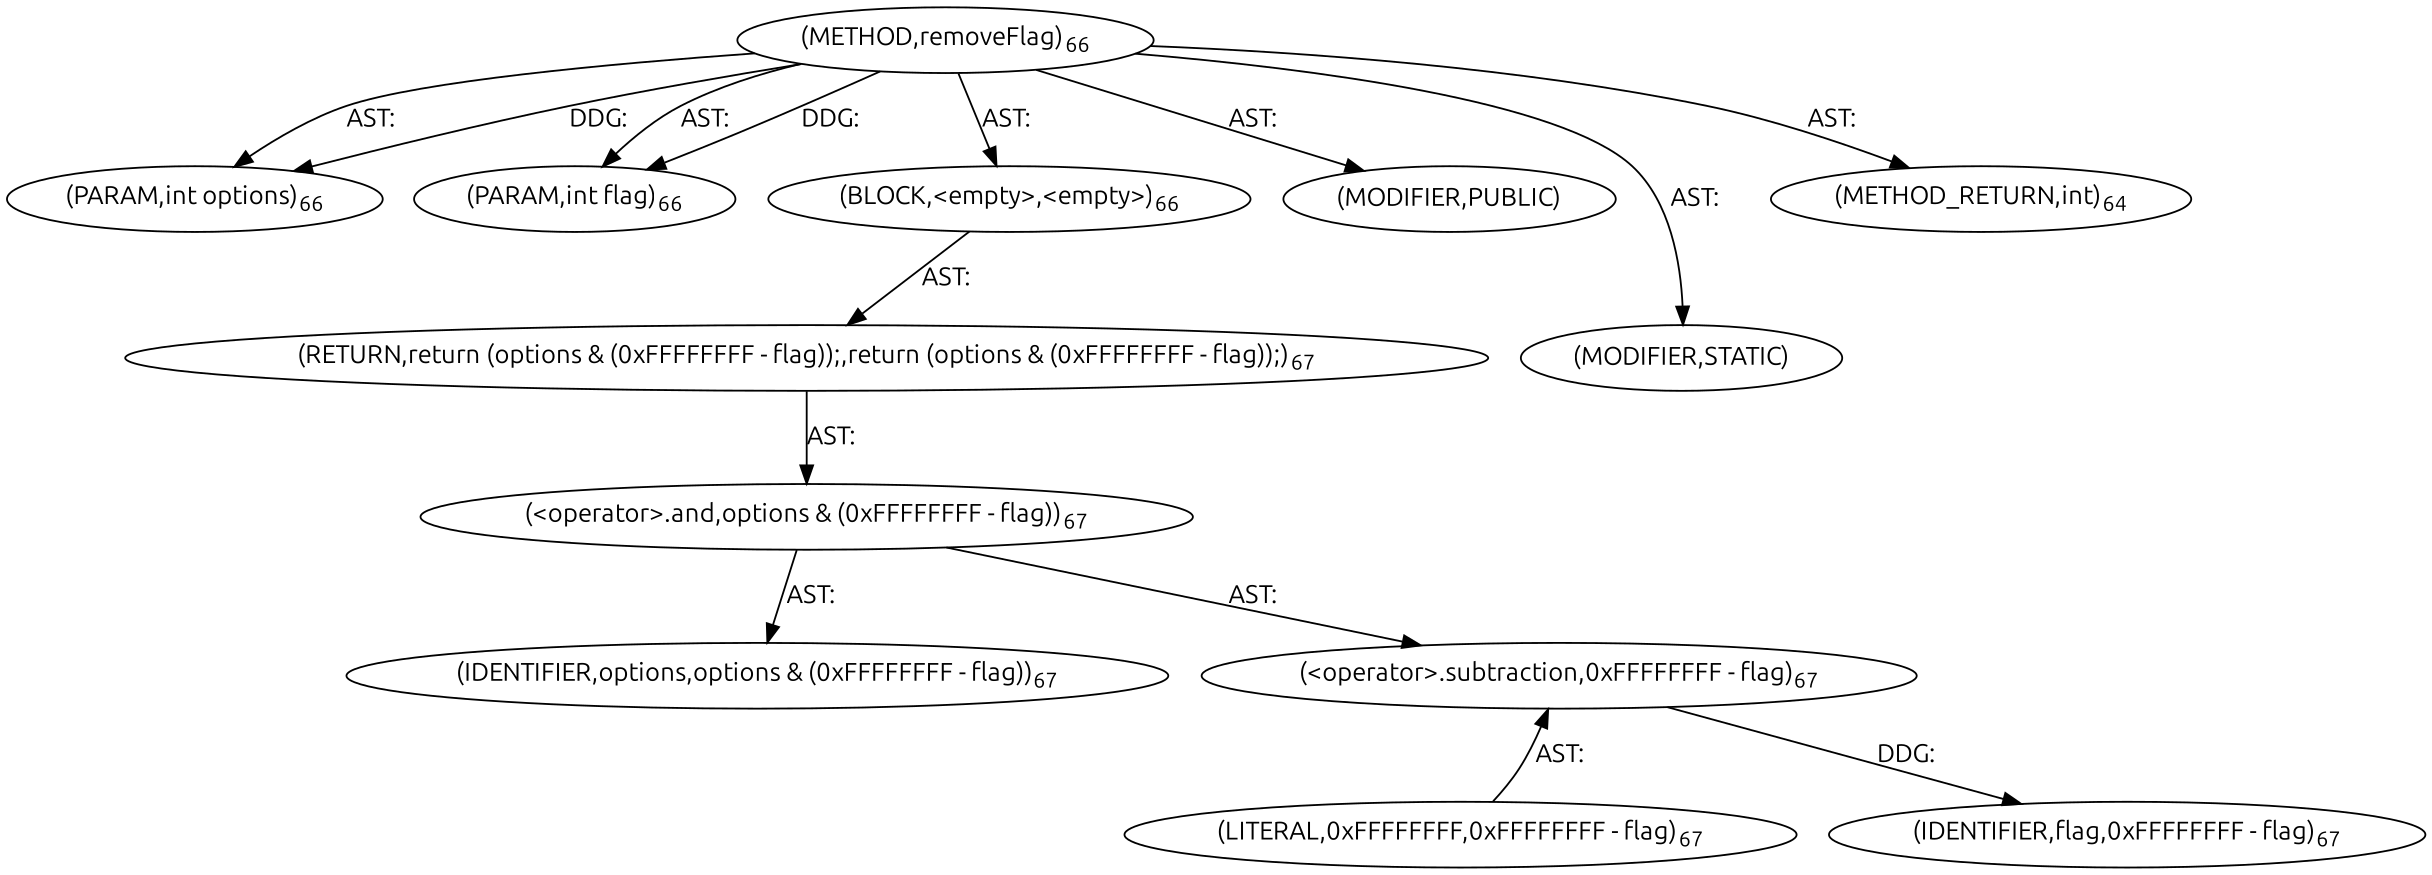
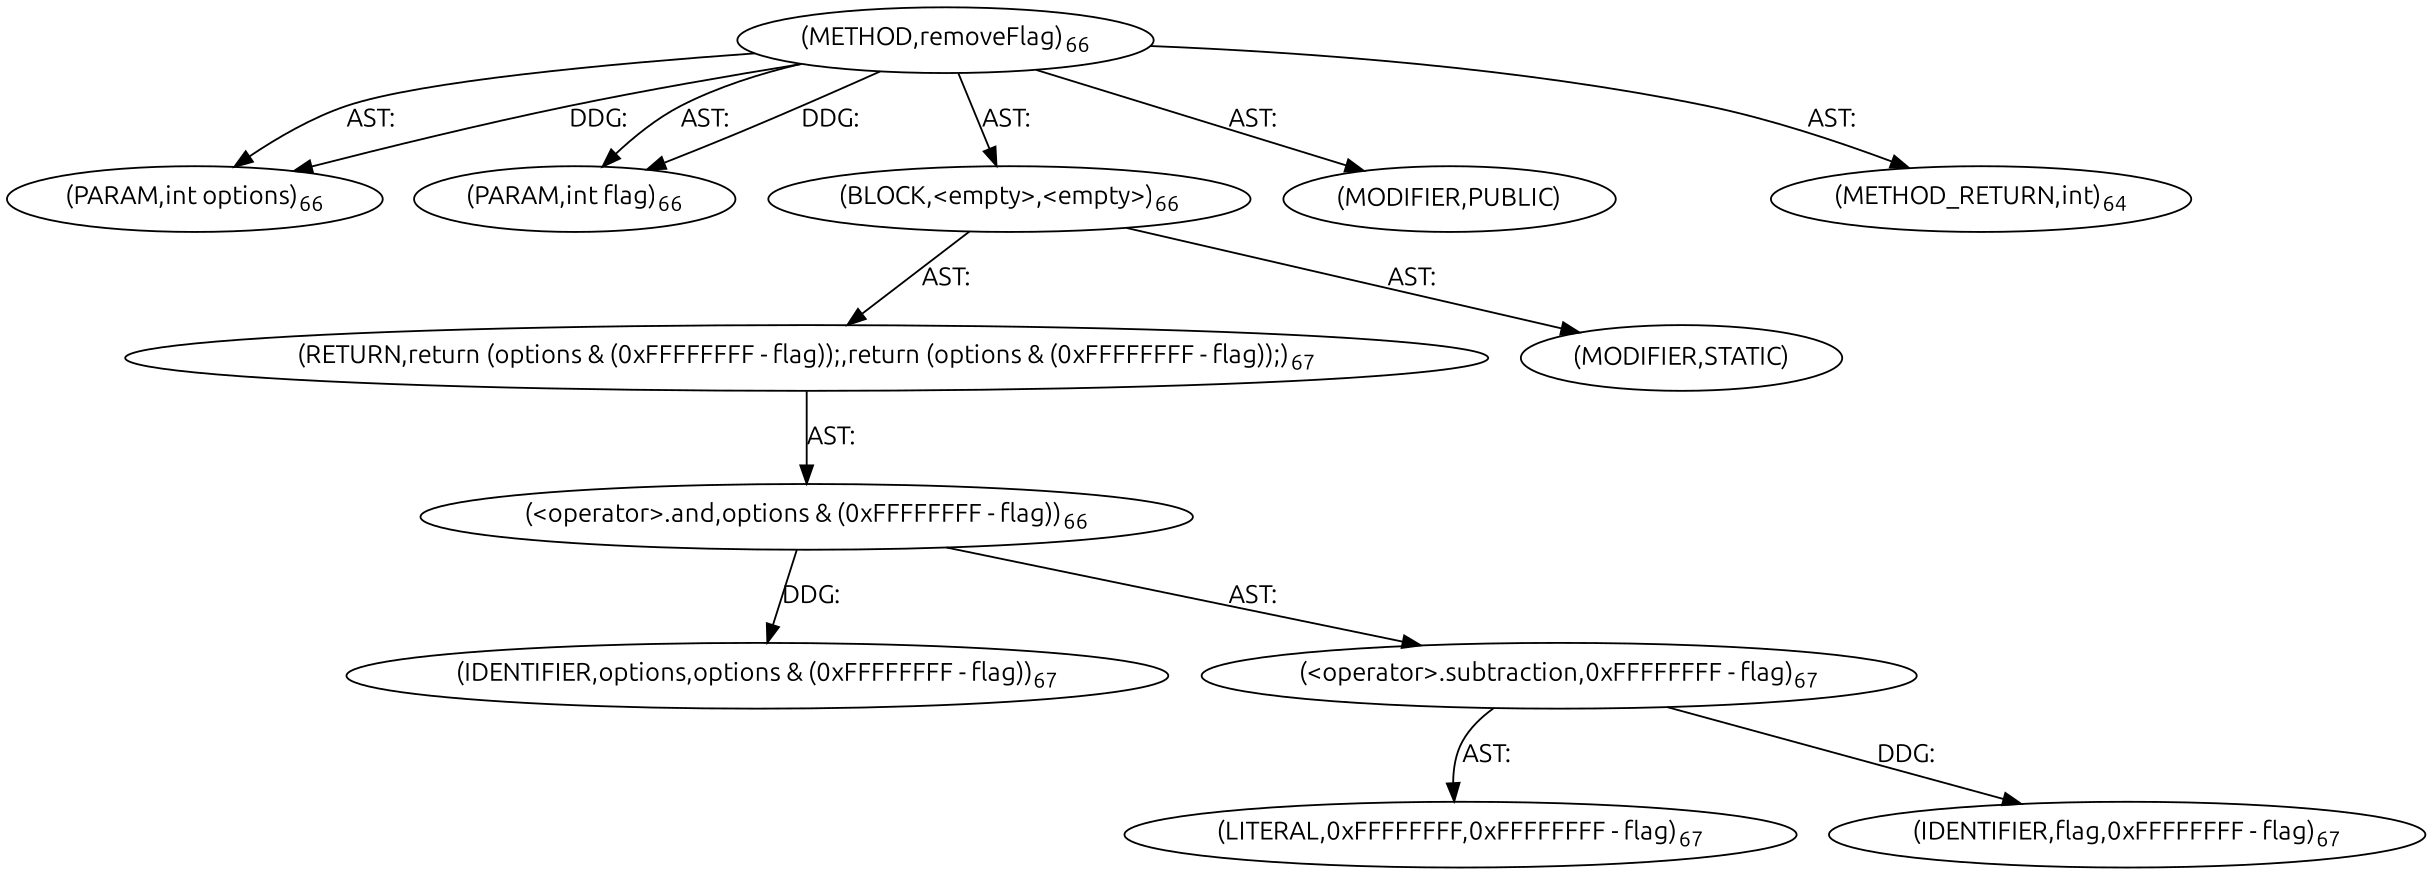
(1465, 100) -> (1344, 278)
(1076, 514) -> (1076, 514)
(815, 596) -> (815, 596)
(1521, 766) -> (1463, 740)
